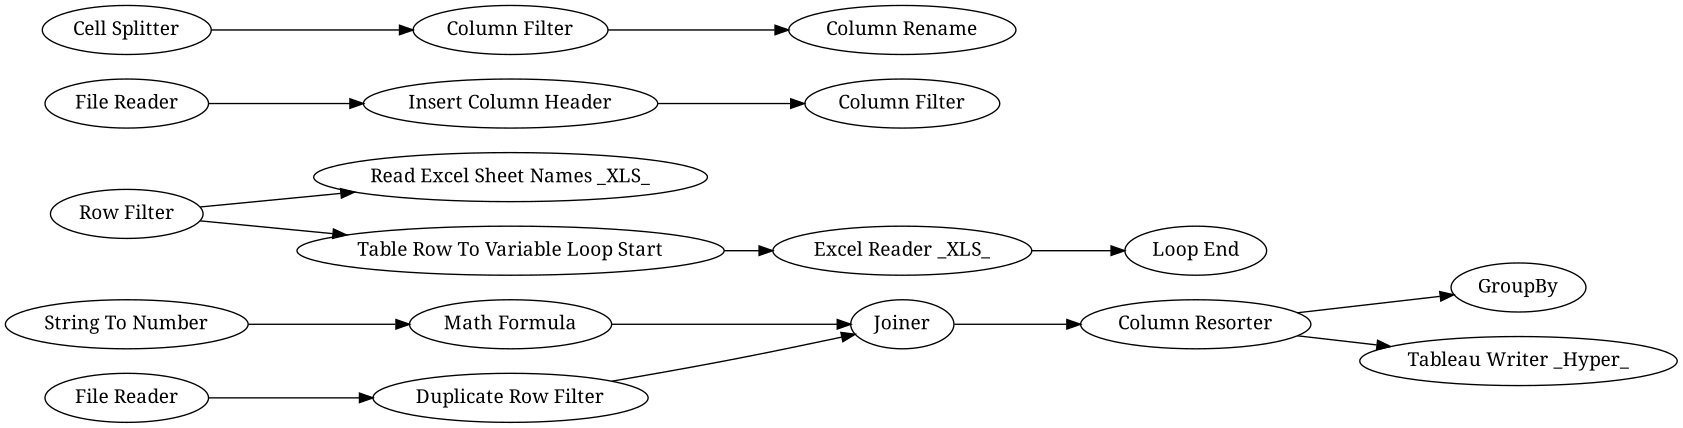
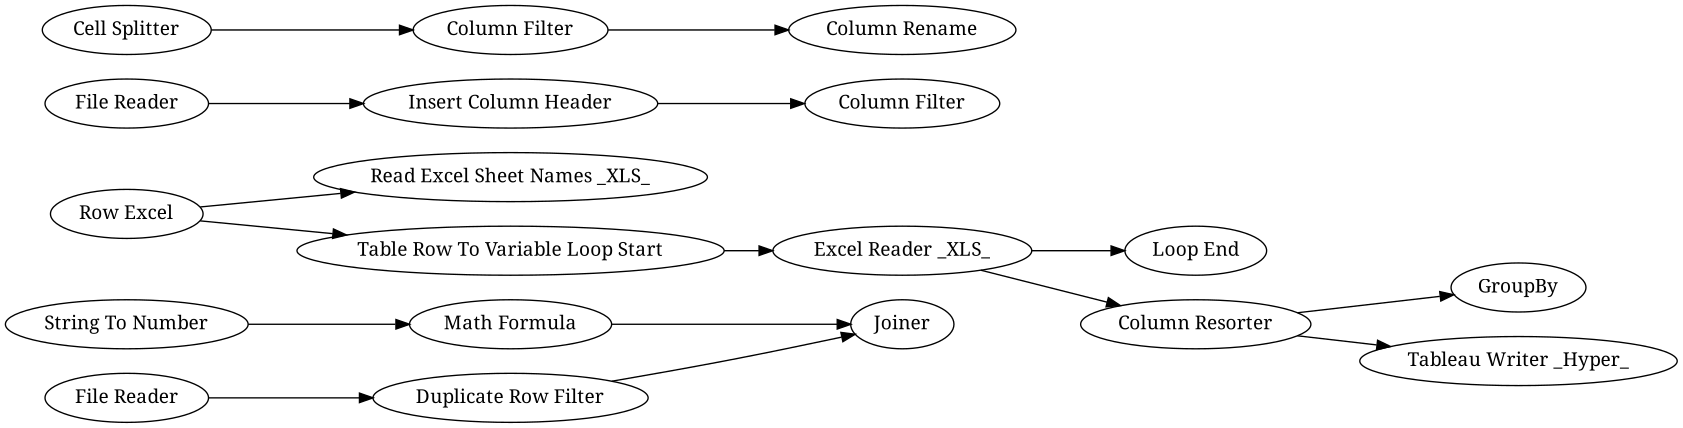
(127, 214) -> (127, 214)
(1010, 324) -> (1044, 286)
